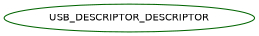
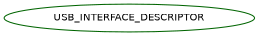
(129, 18) -> (129, 18)
